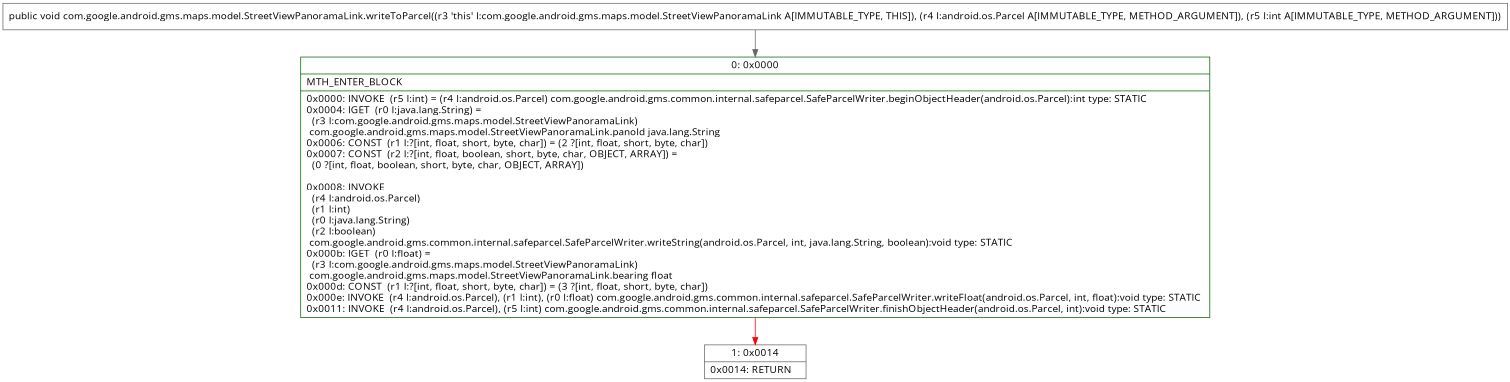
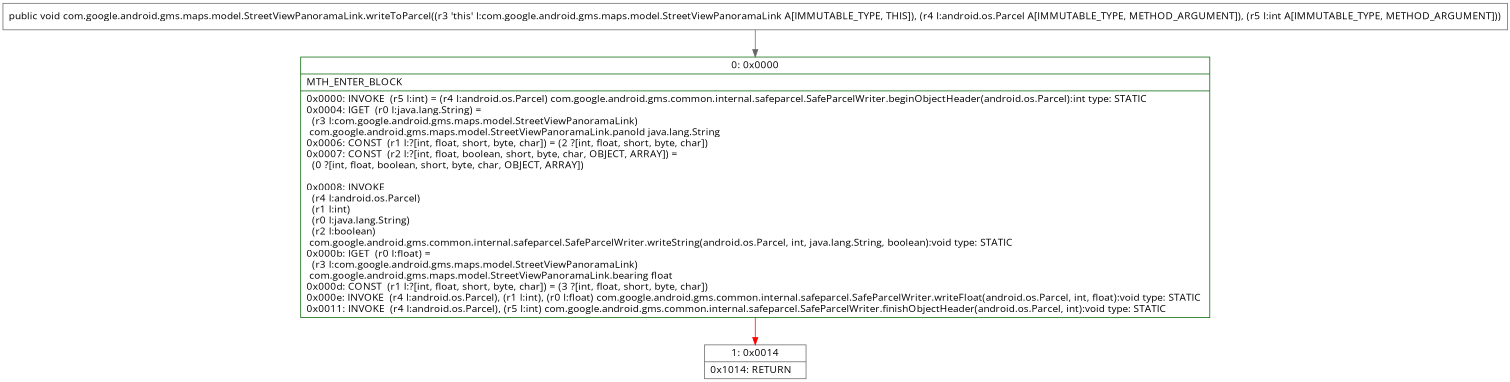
(755, 370) -> (755, 370)
